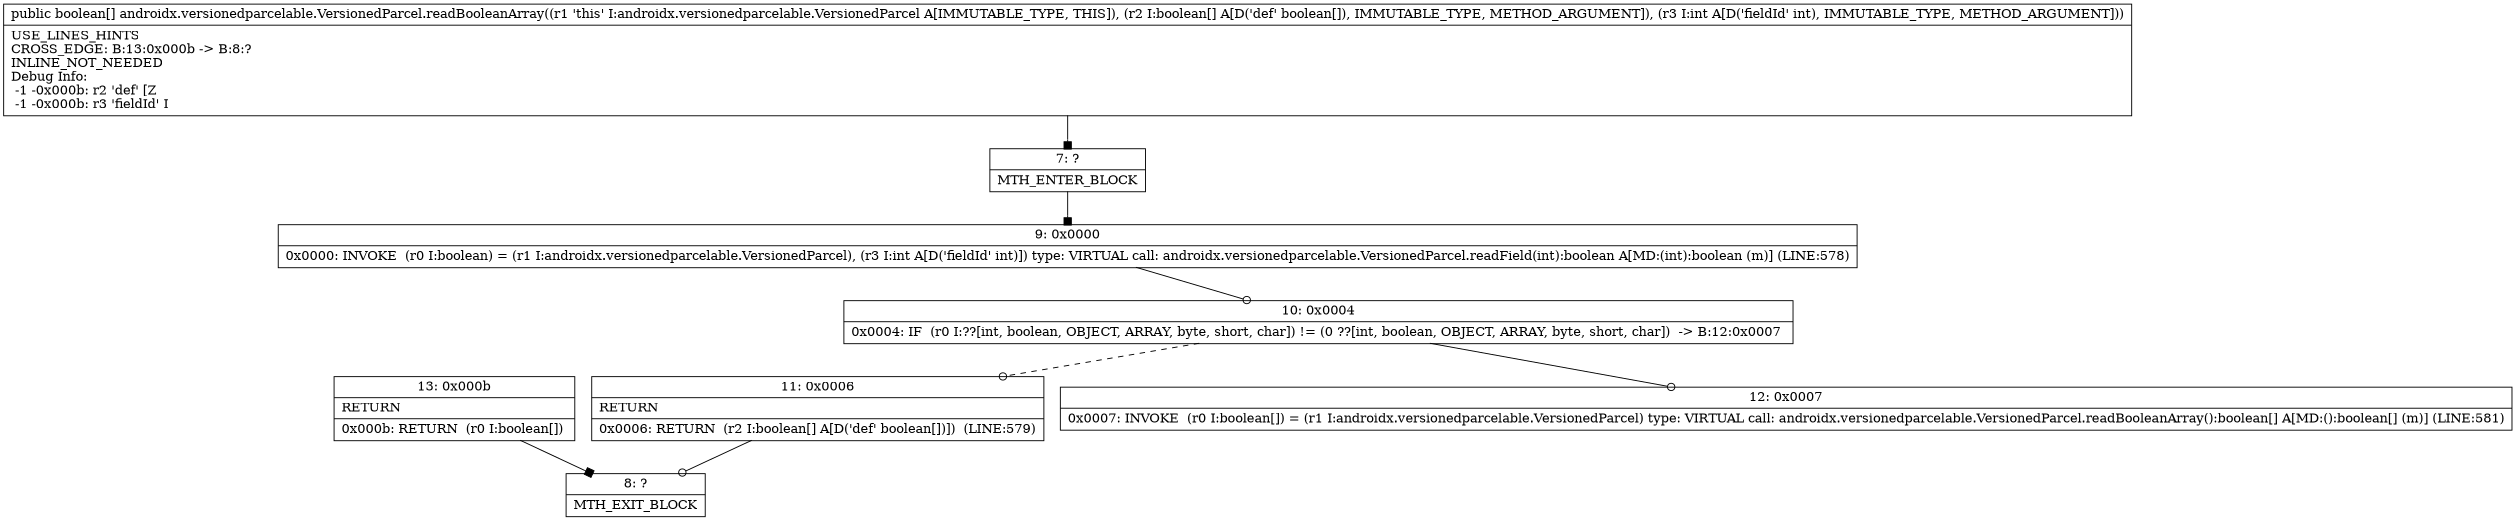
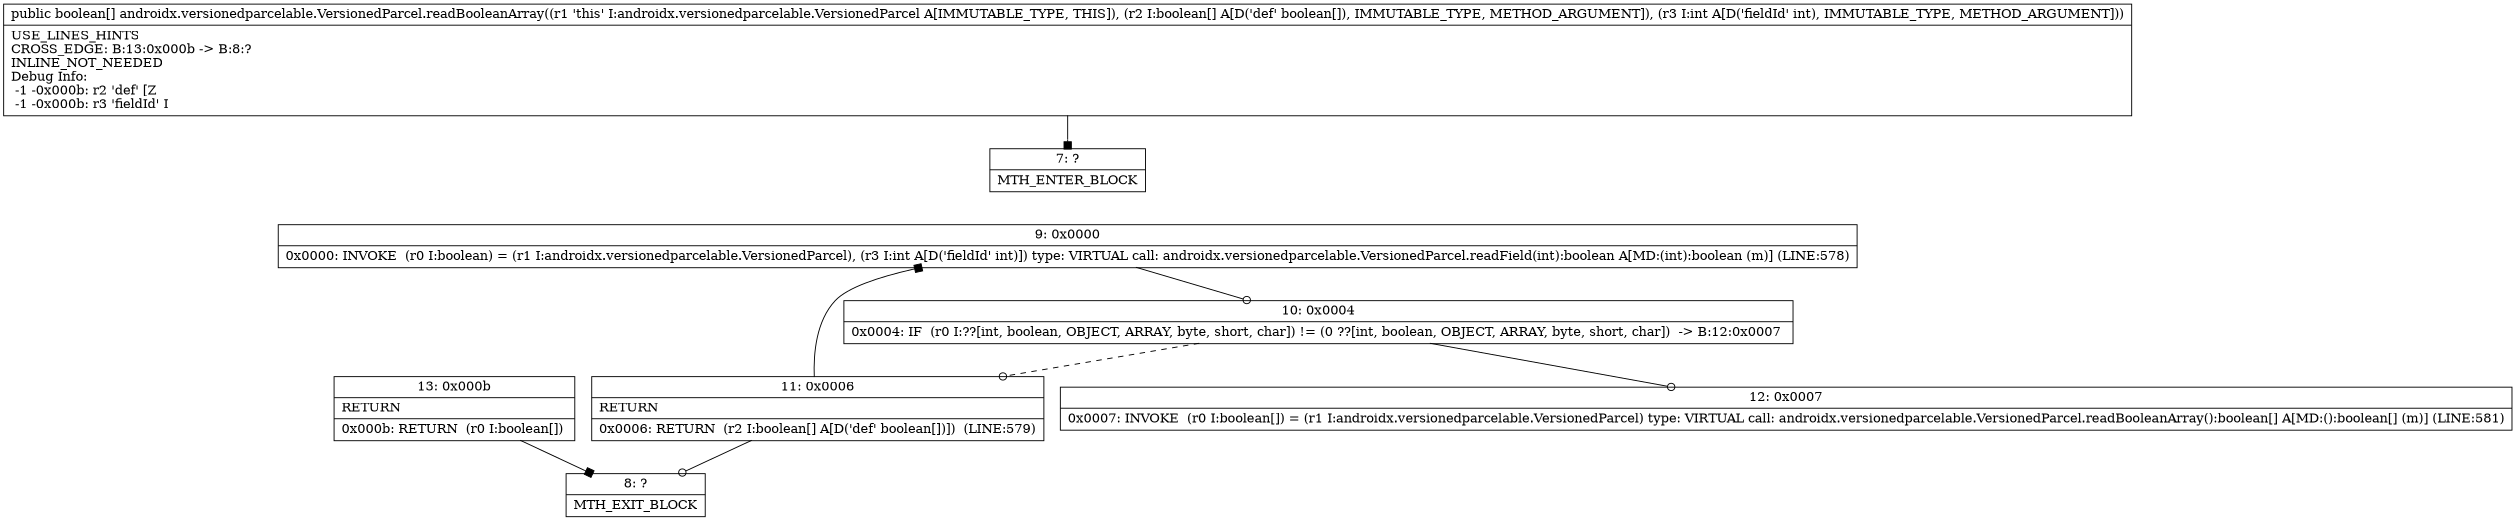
(1068, 204) -> (837, 300)
